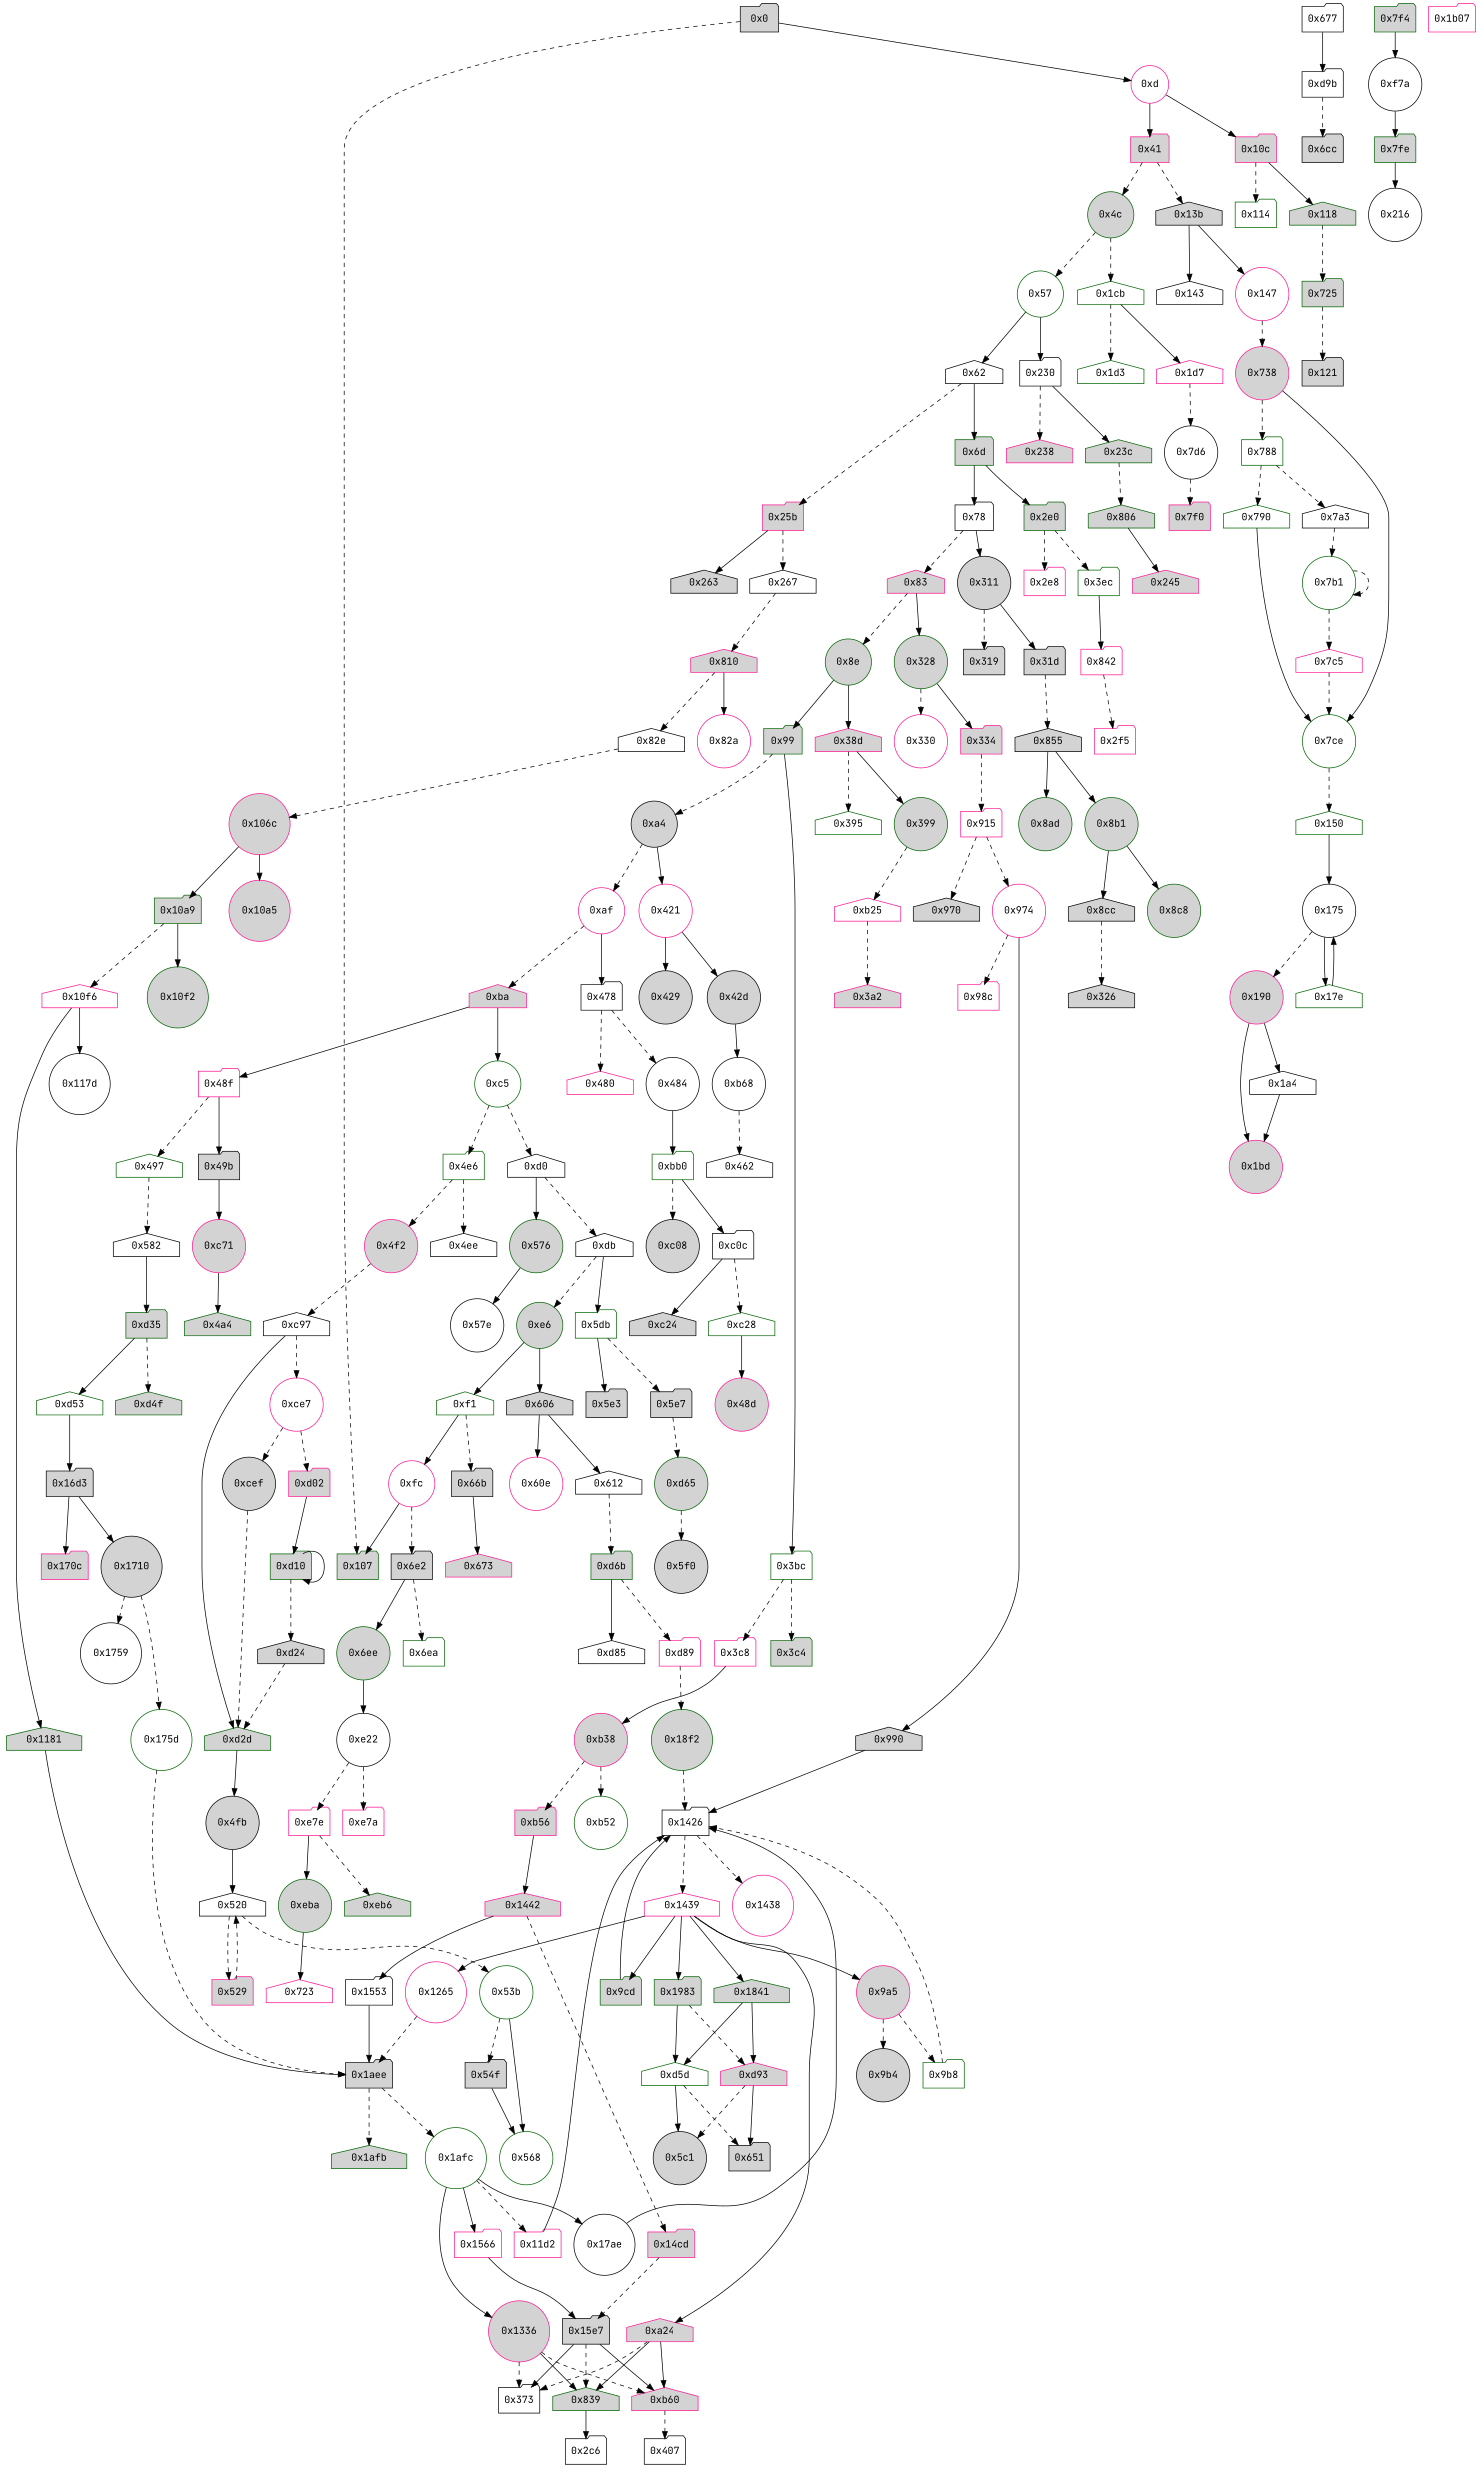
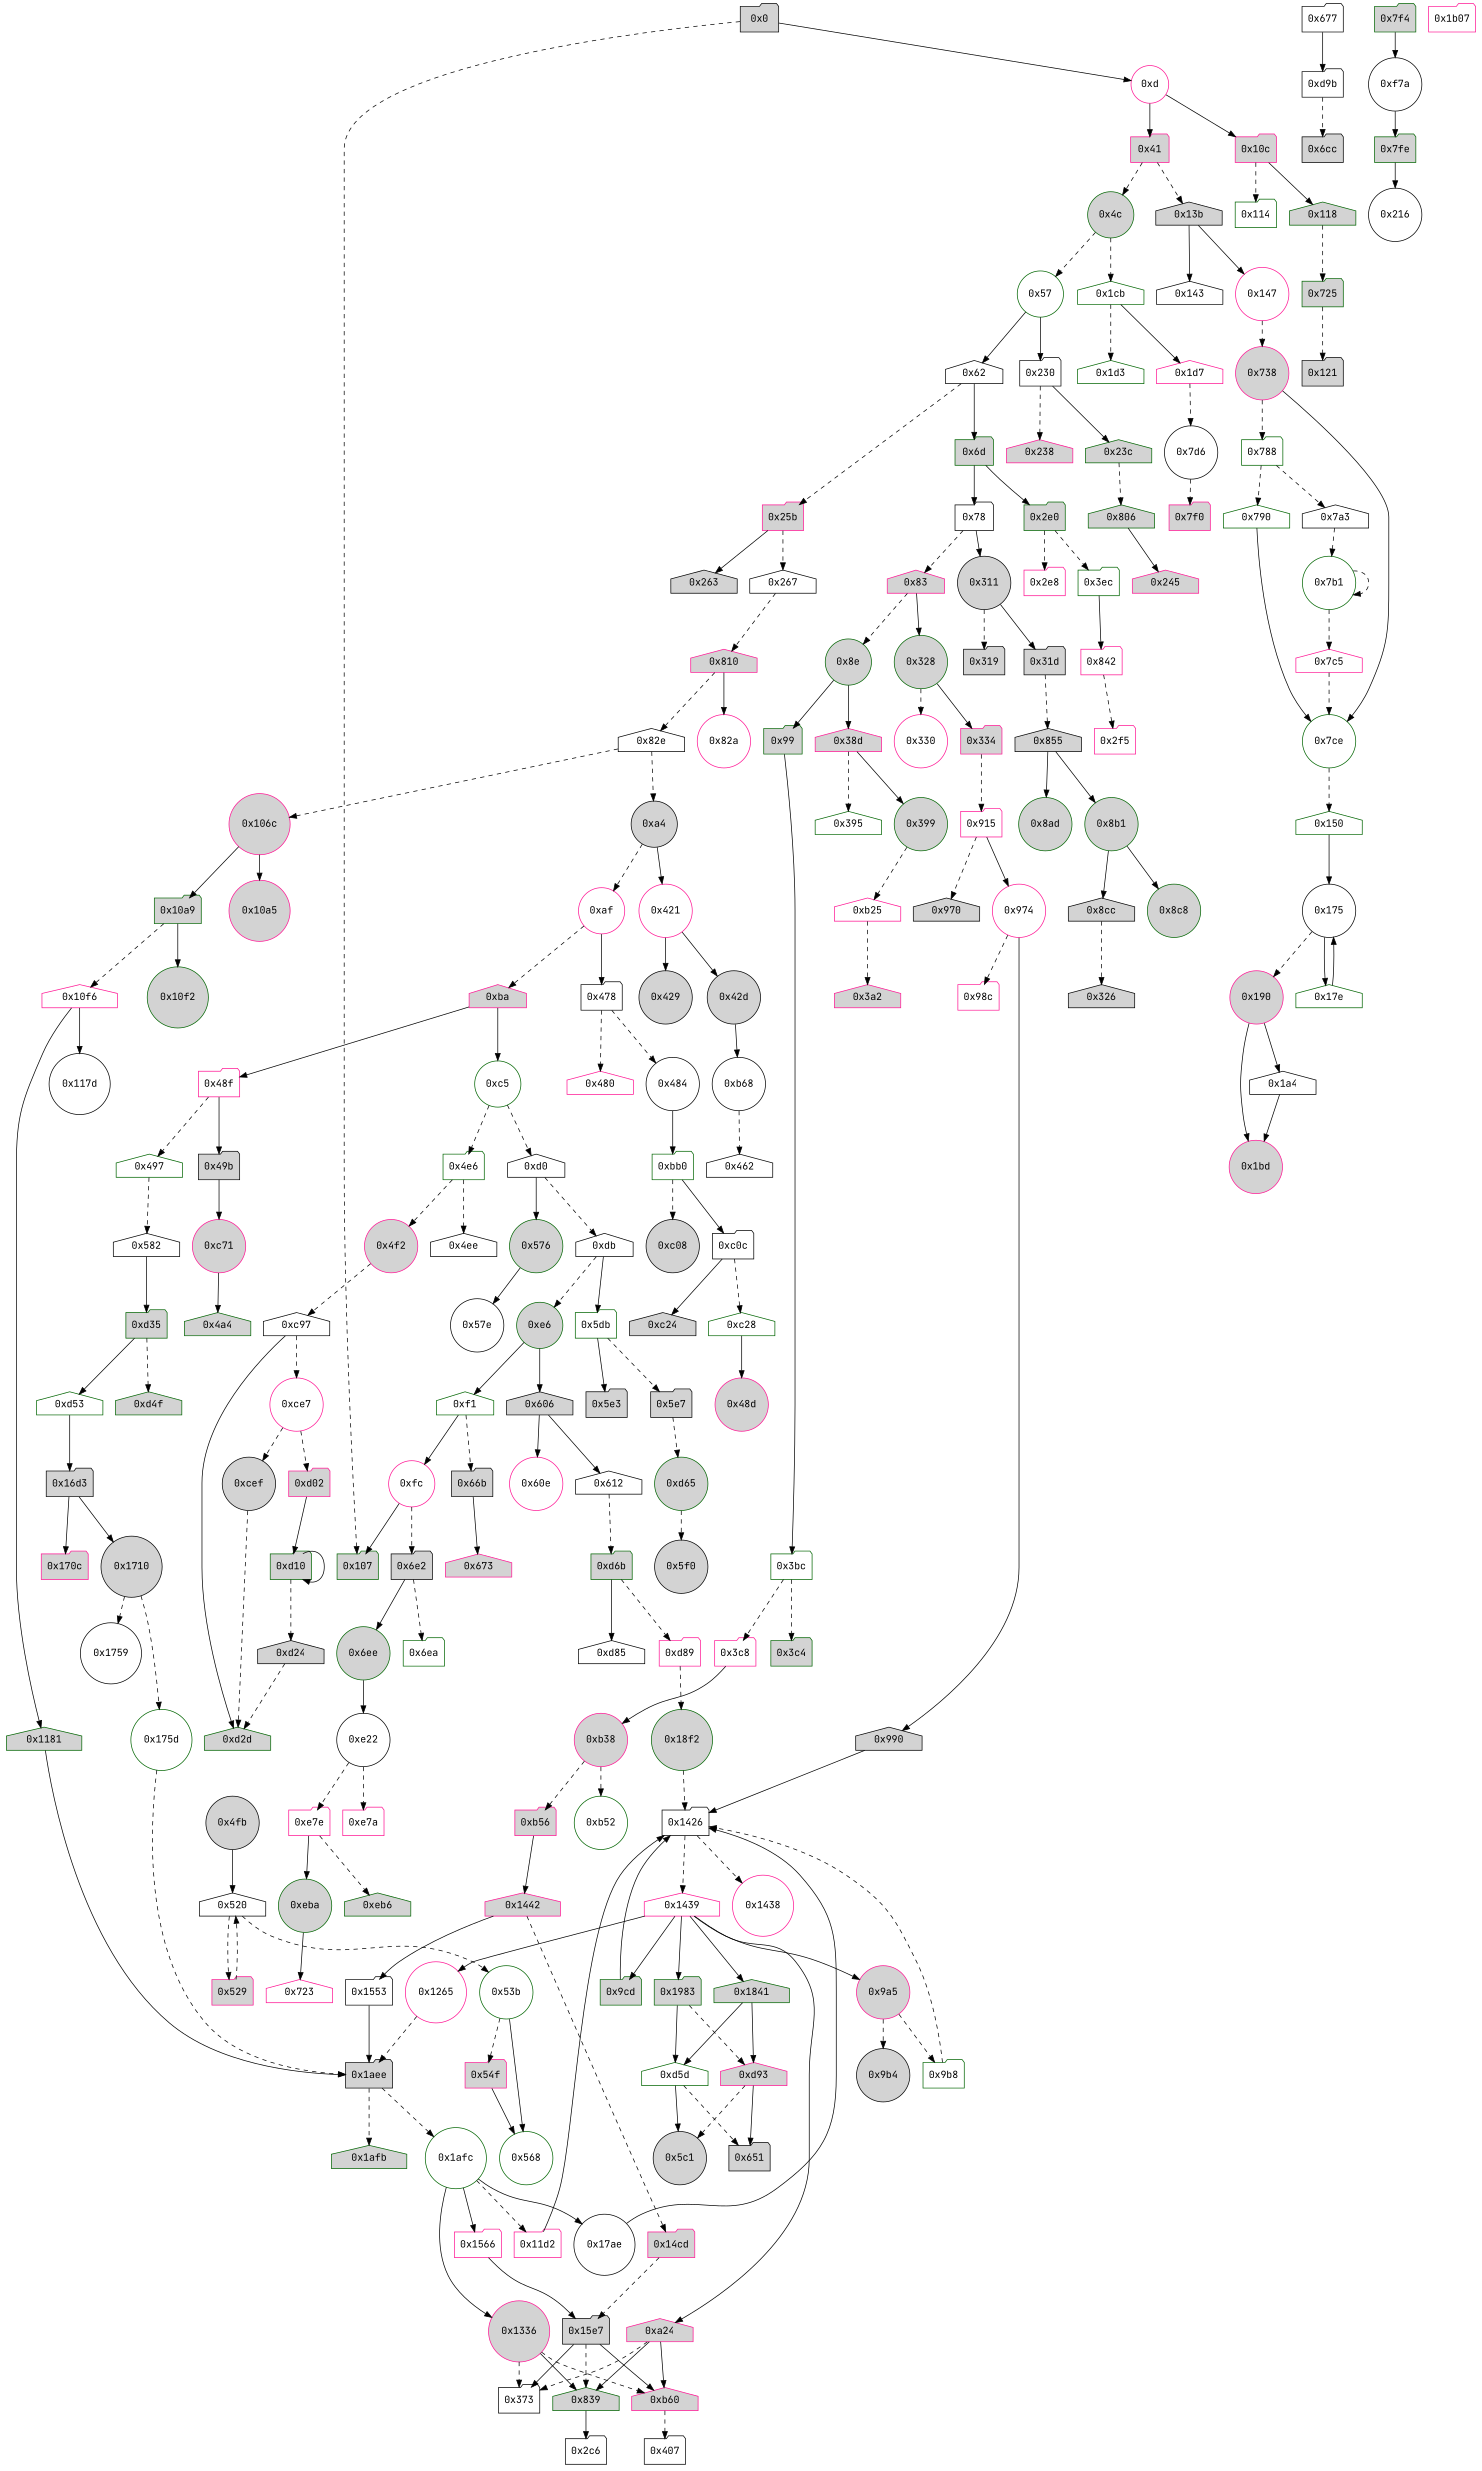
(730, 786) -> (652, 773)
(996, 858) -> (996, 858)
(236, 1769) -> none
(486, 2075) -> (486, 2075)
